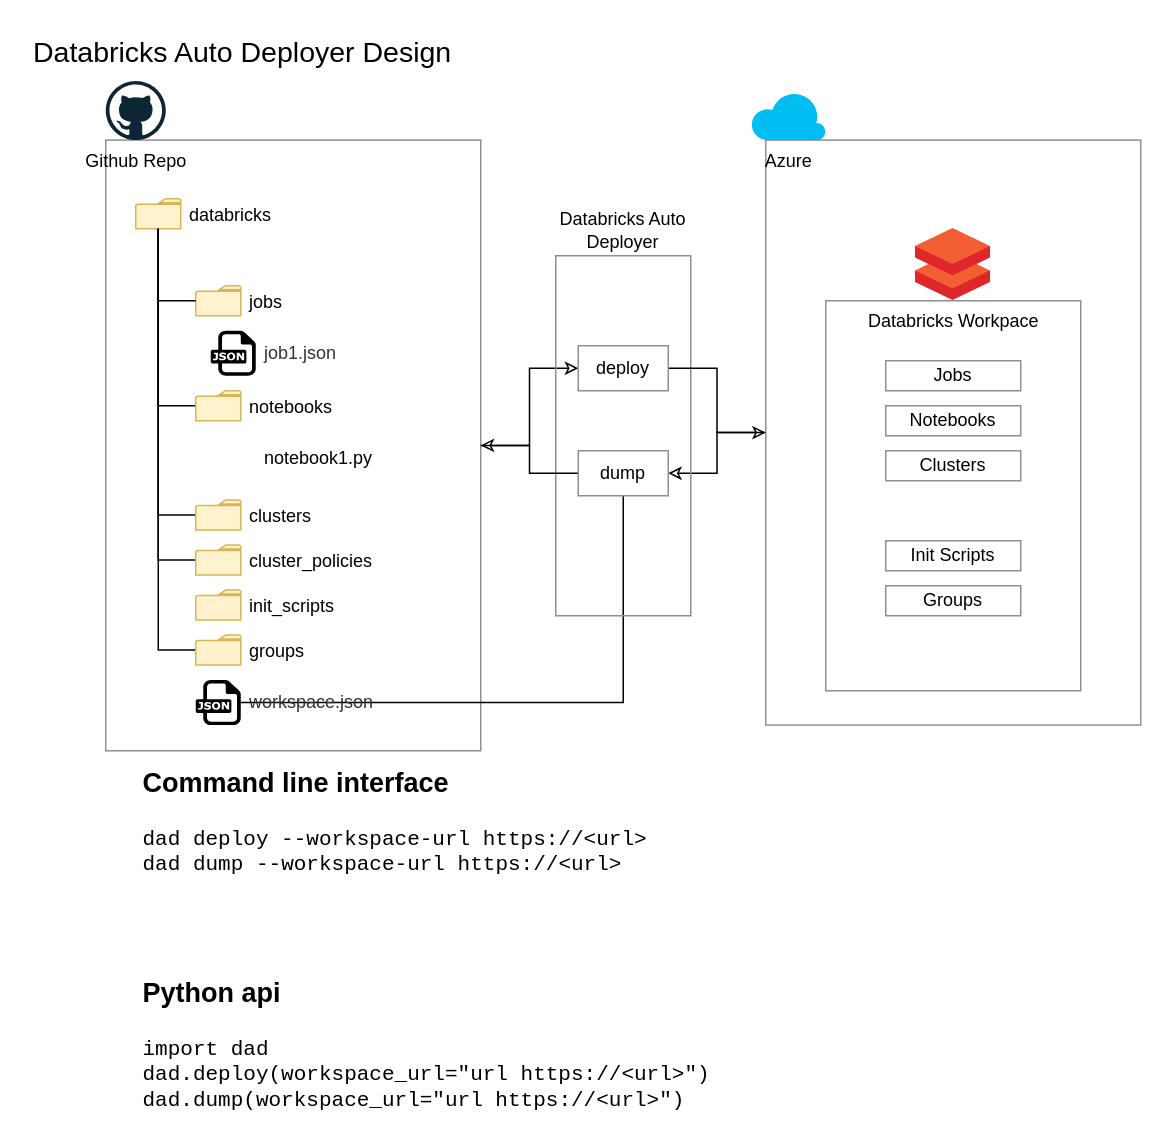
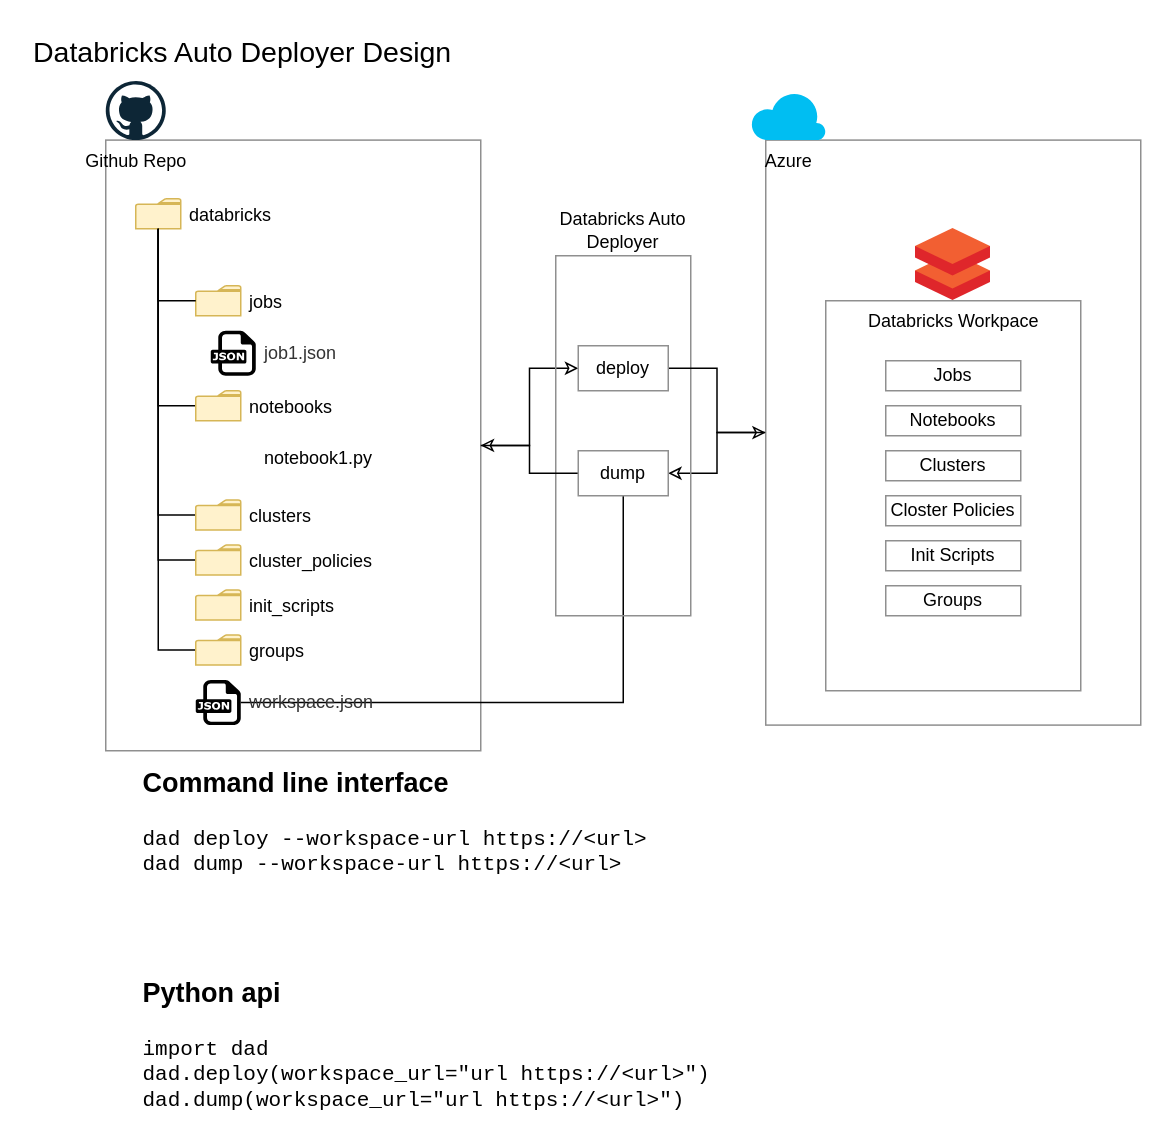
none -> (953, 511)
